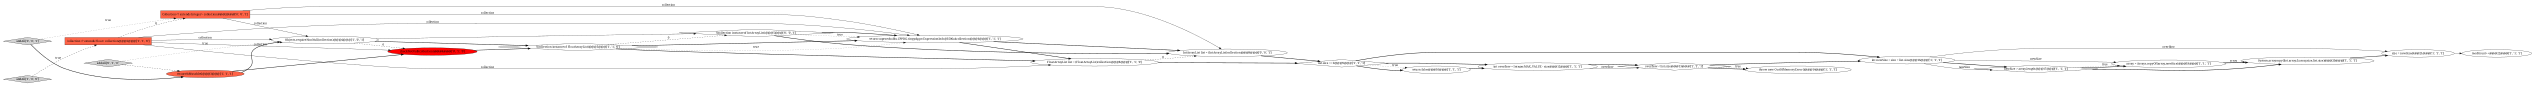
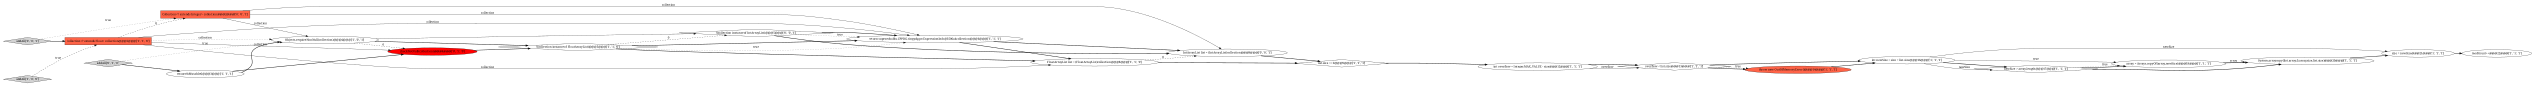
(211, 39) -> (211, 39)
(2169, 47) -> (2169, 47)
(1616, 52) -> (1852, 65)
(2457, 53) -> (2457, 53)
(2036, 59) -> (2036, 59)
(150, 68) -> (150, 68)
(1436, 70) -> none
(1798, 70) -> (1798, 70)
(205, 74) -> (205, 74)
(101, 77) -> (57, 41)
